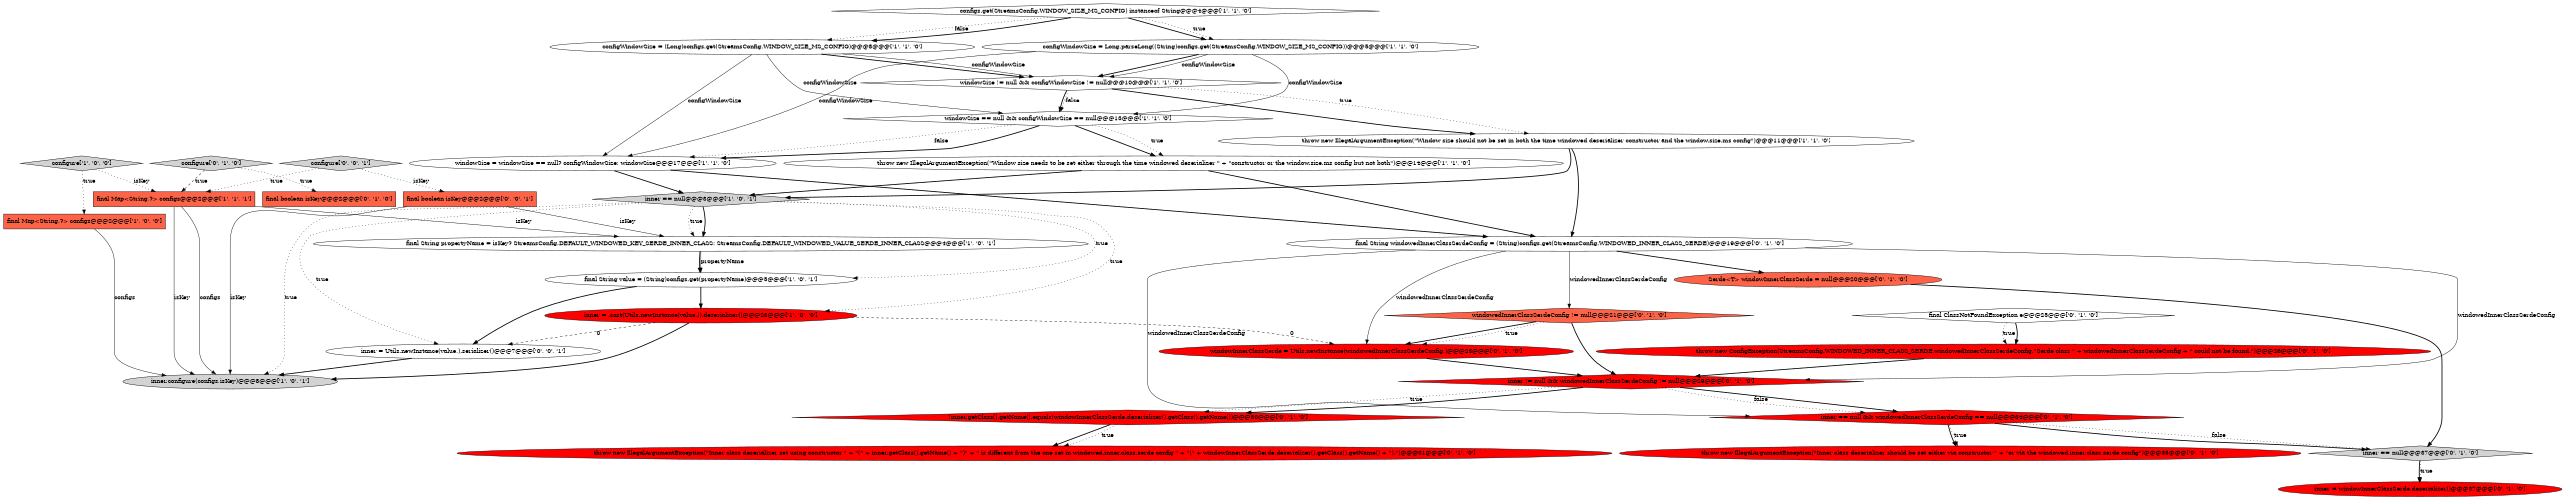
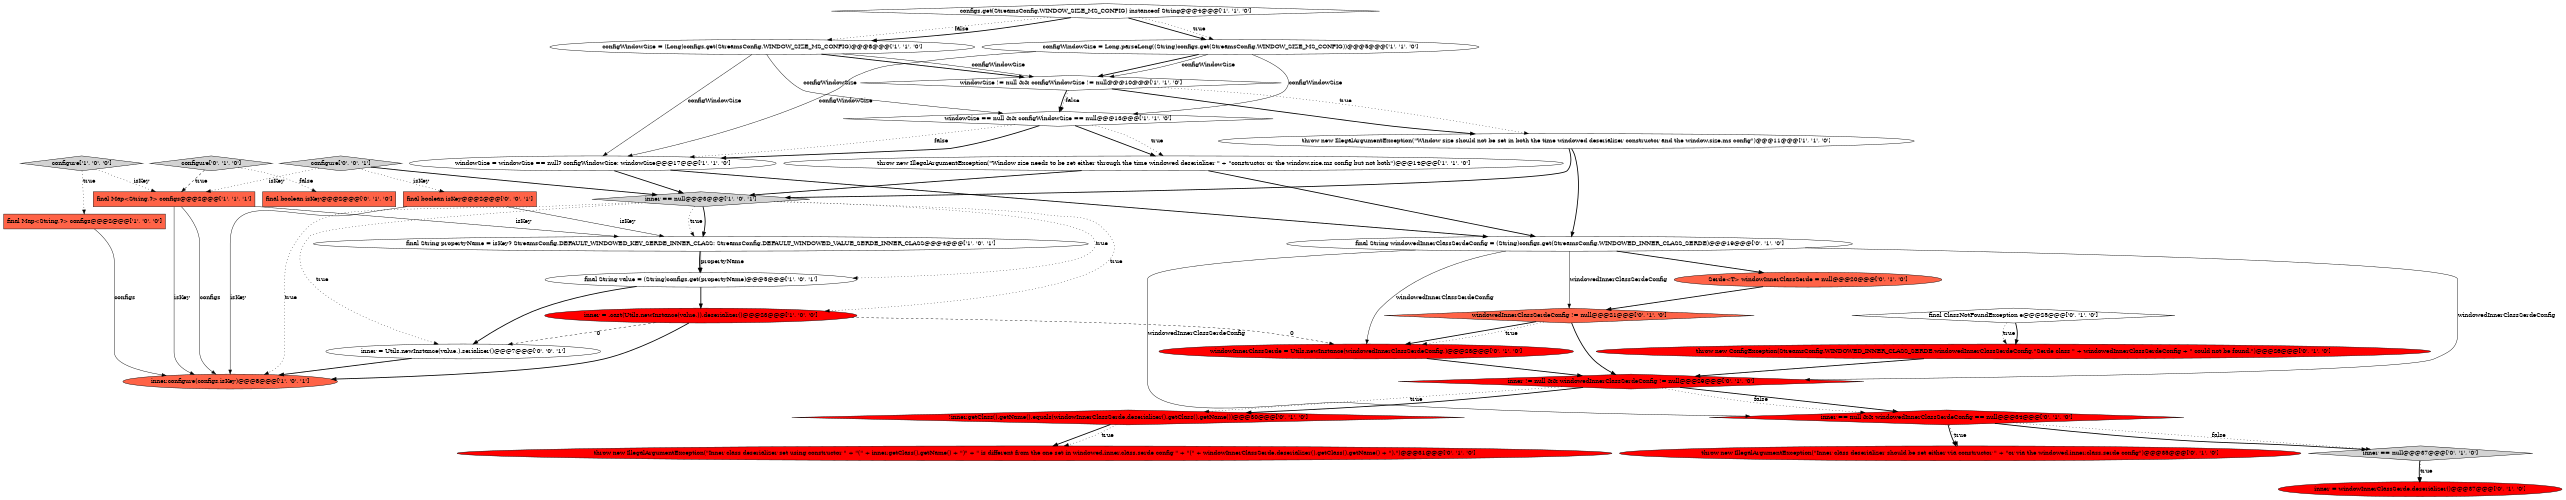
(277, 181) -> (277, 181)
(306, 181) -> (306, 181)
none -> (512, 181)
(2227, 306) -> (1687, 298)
(230, 382) -> (230, 382)
